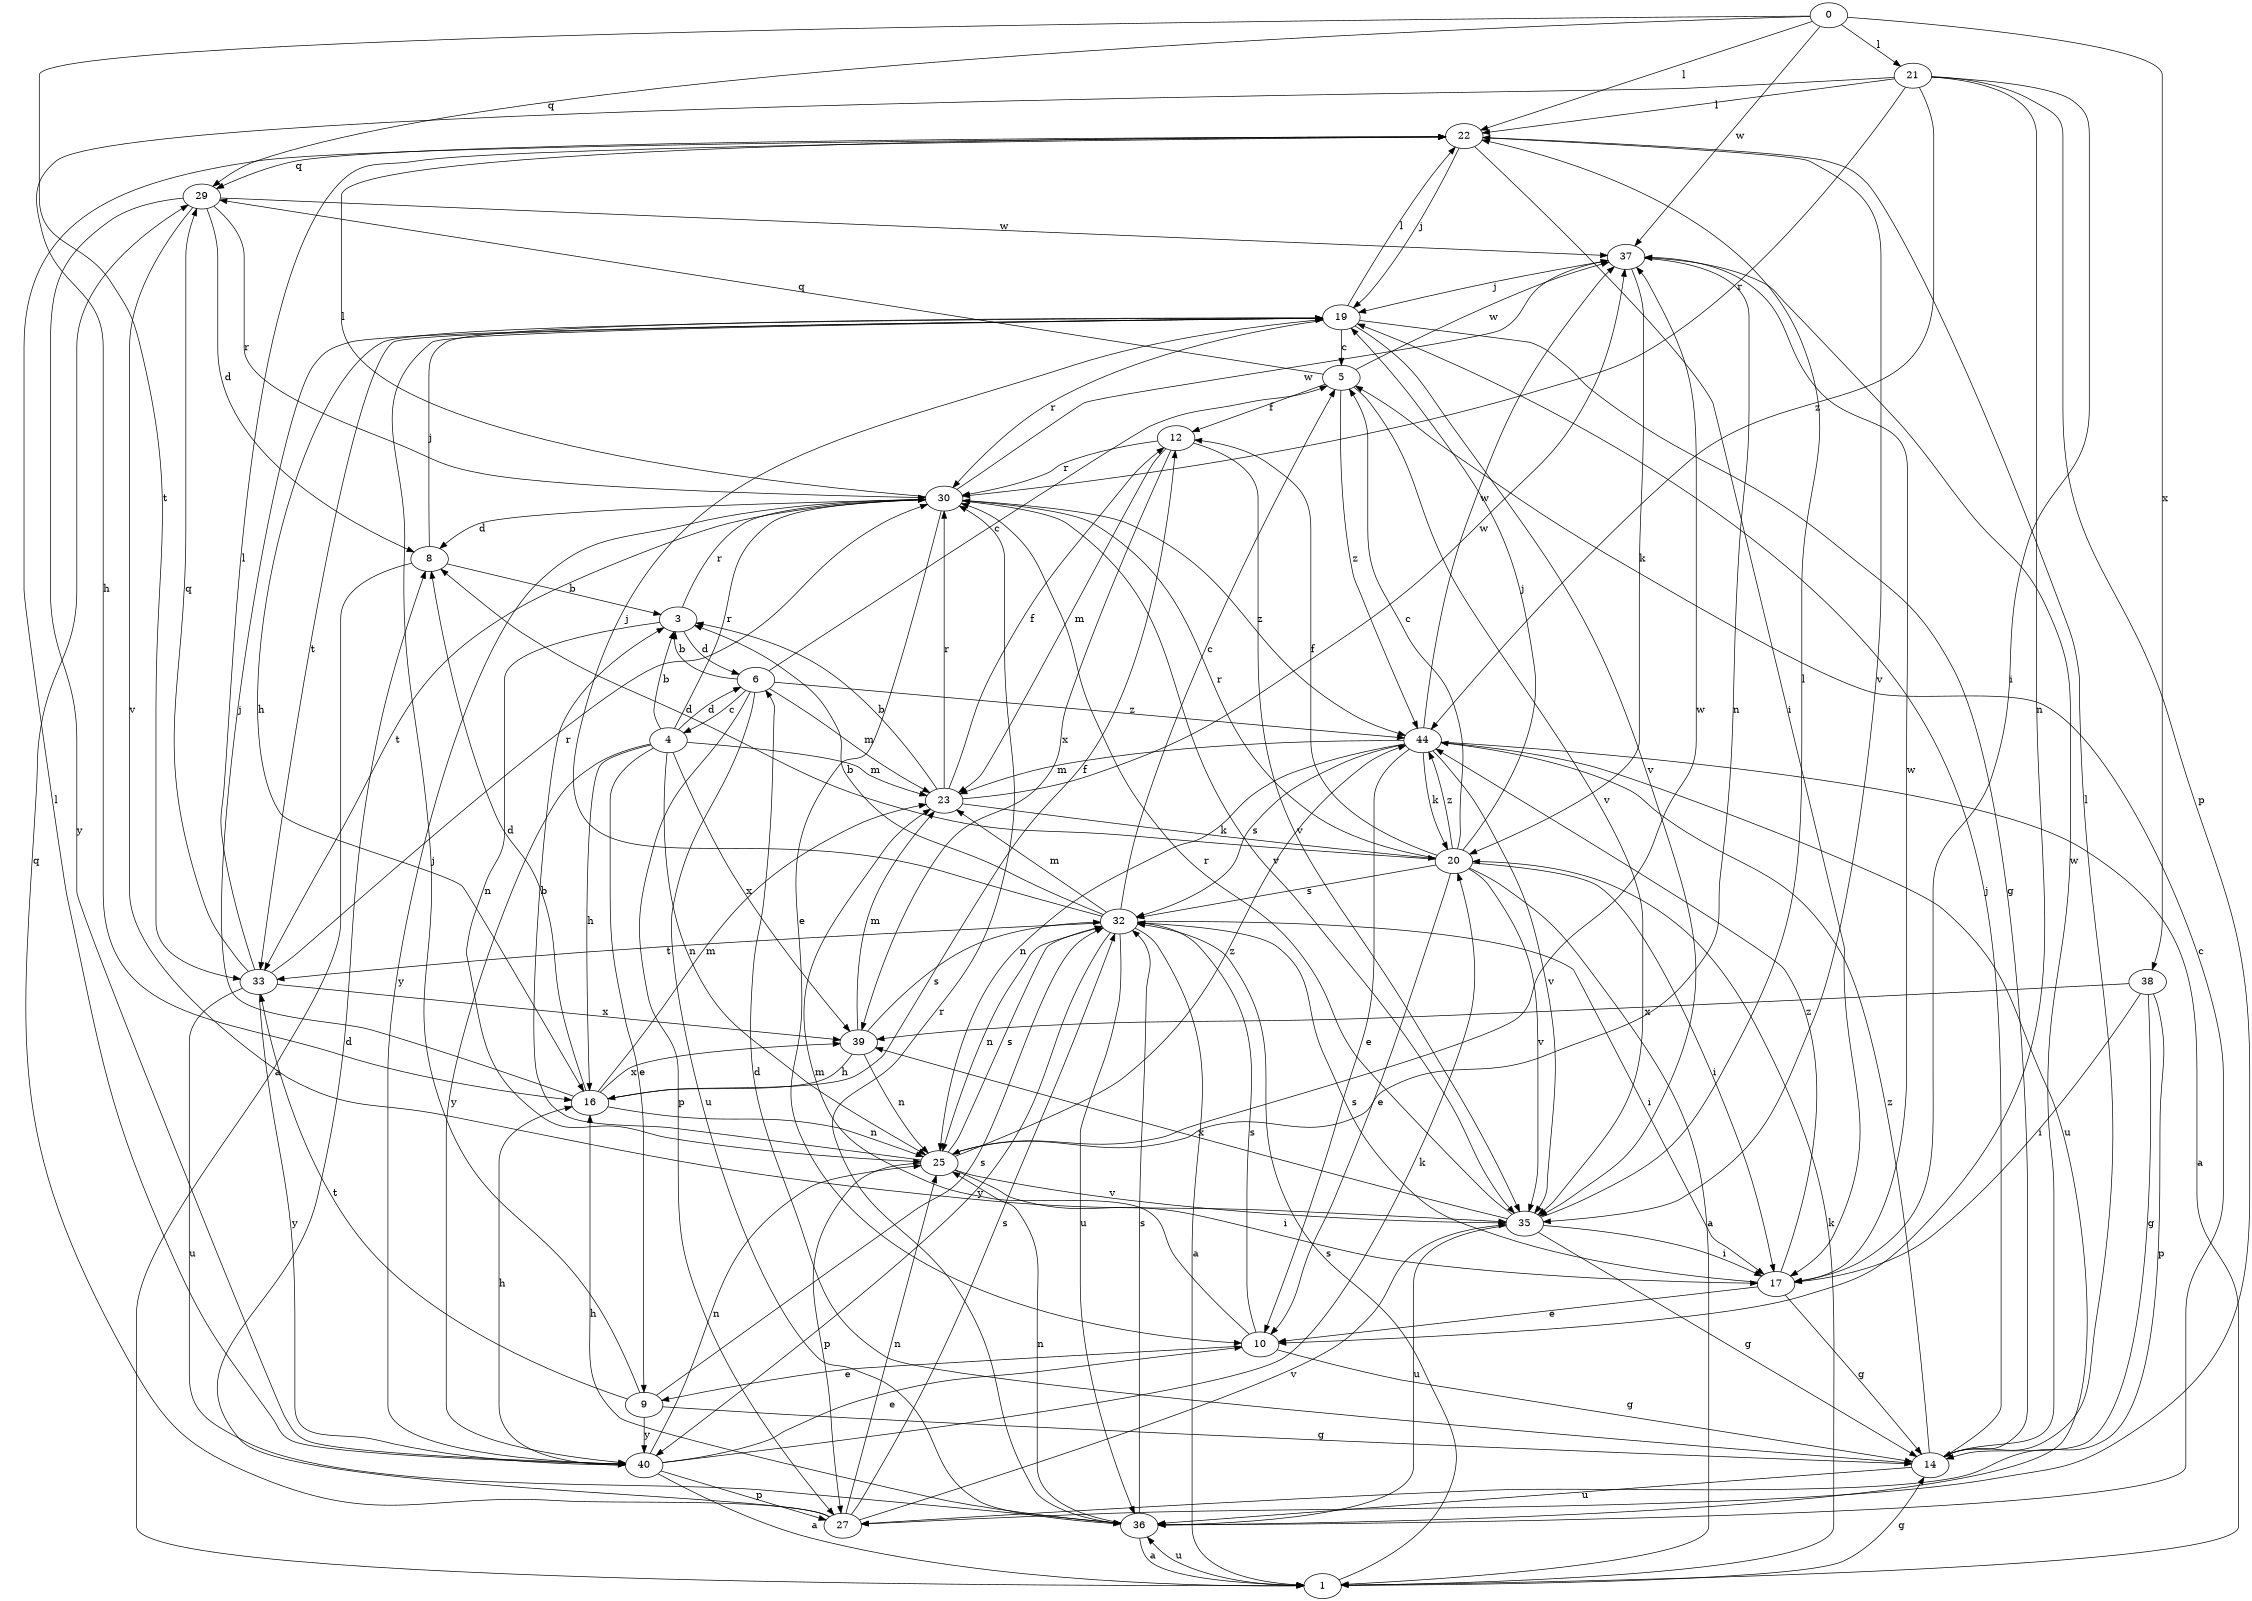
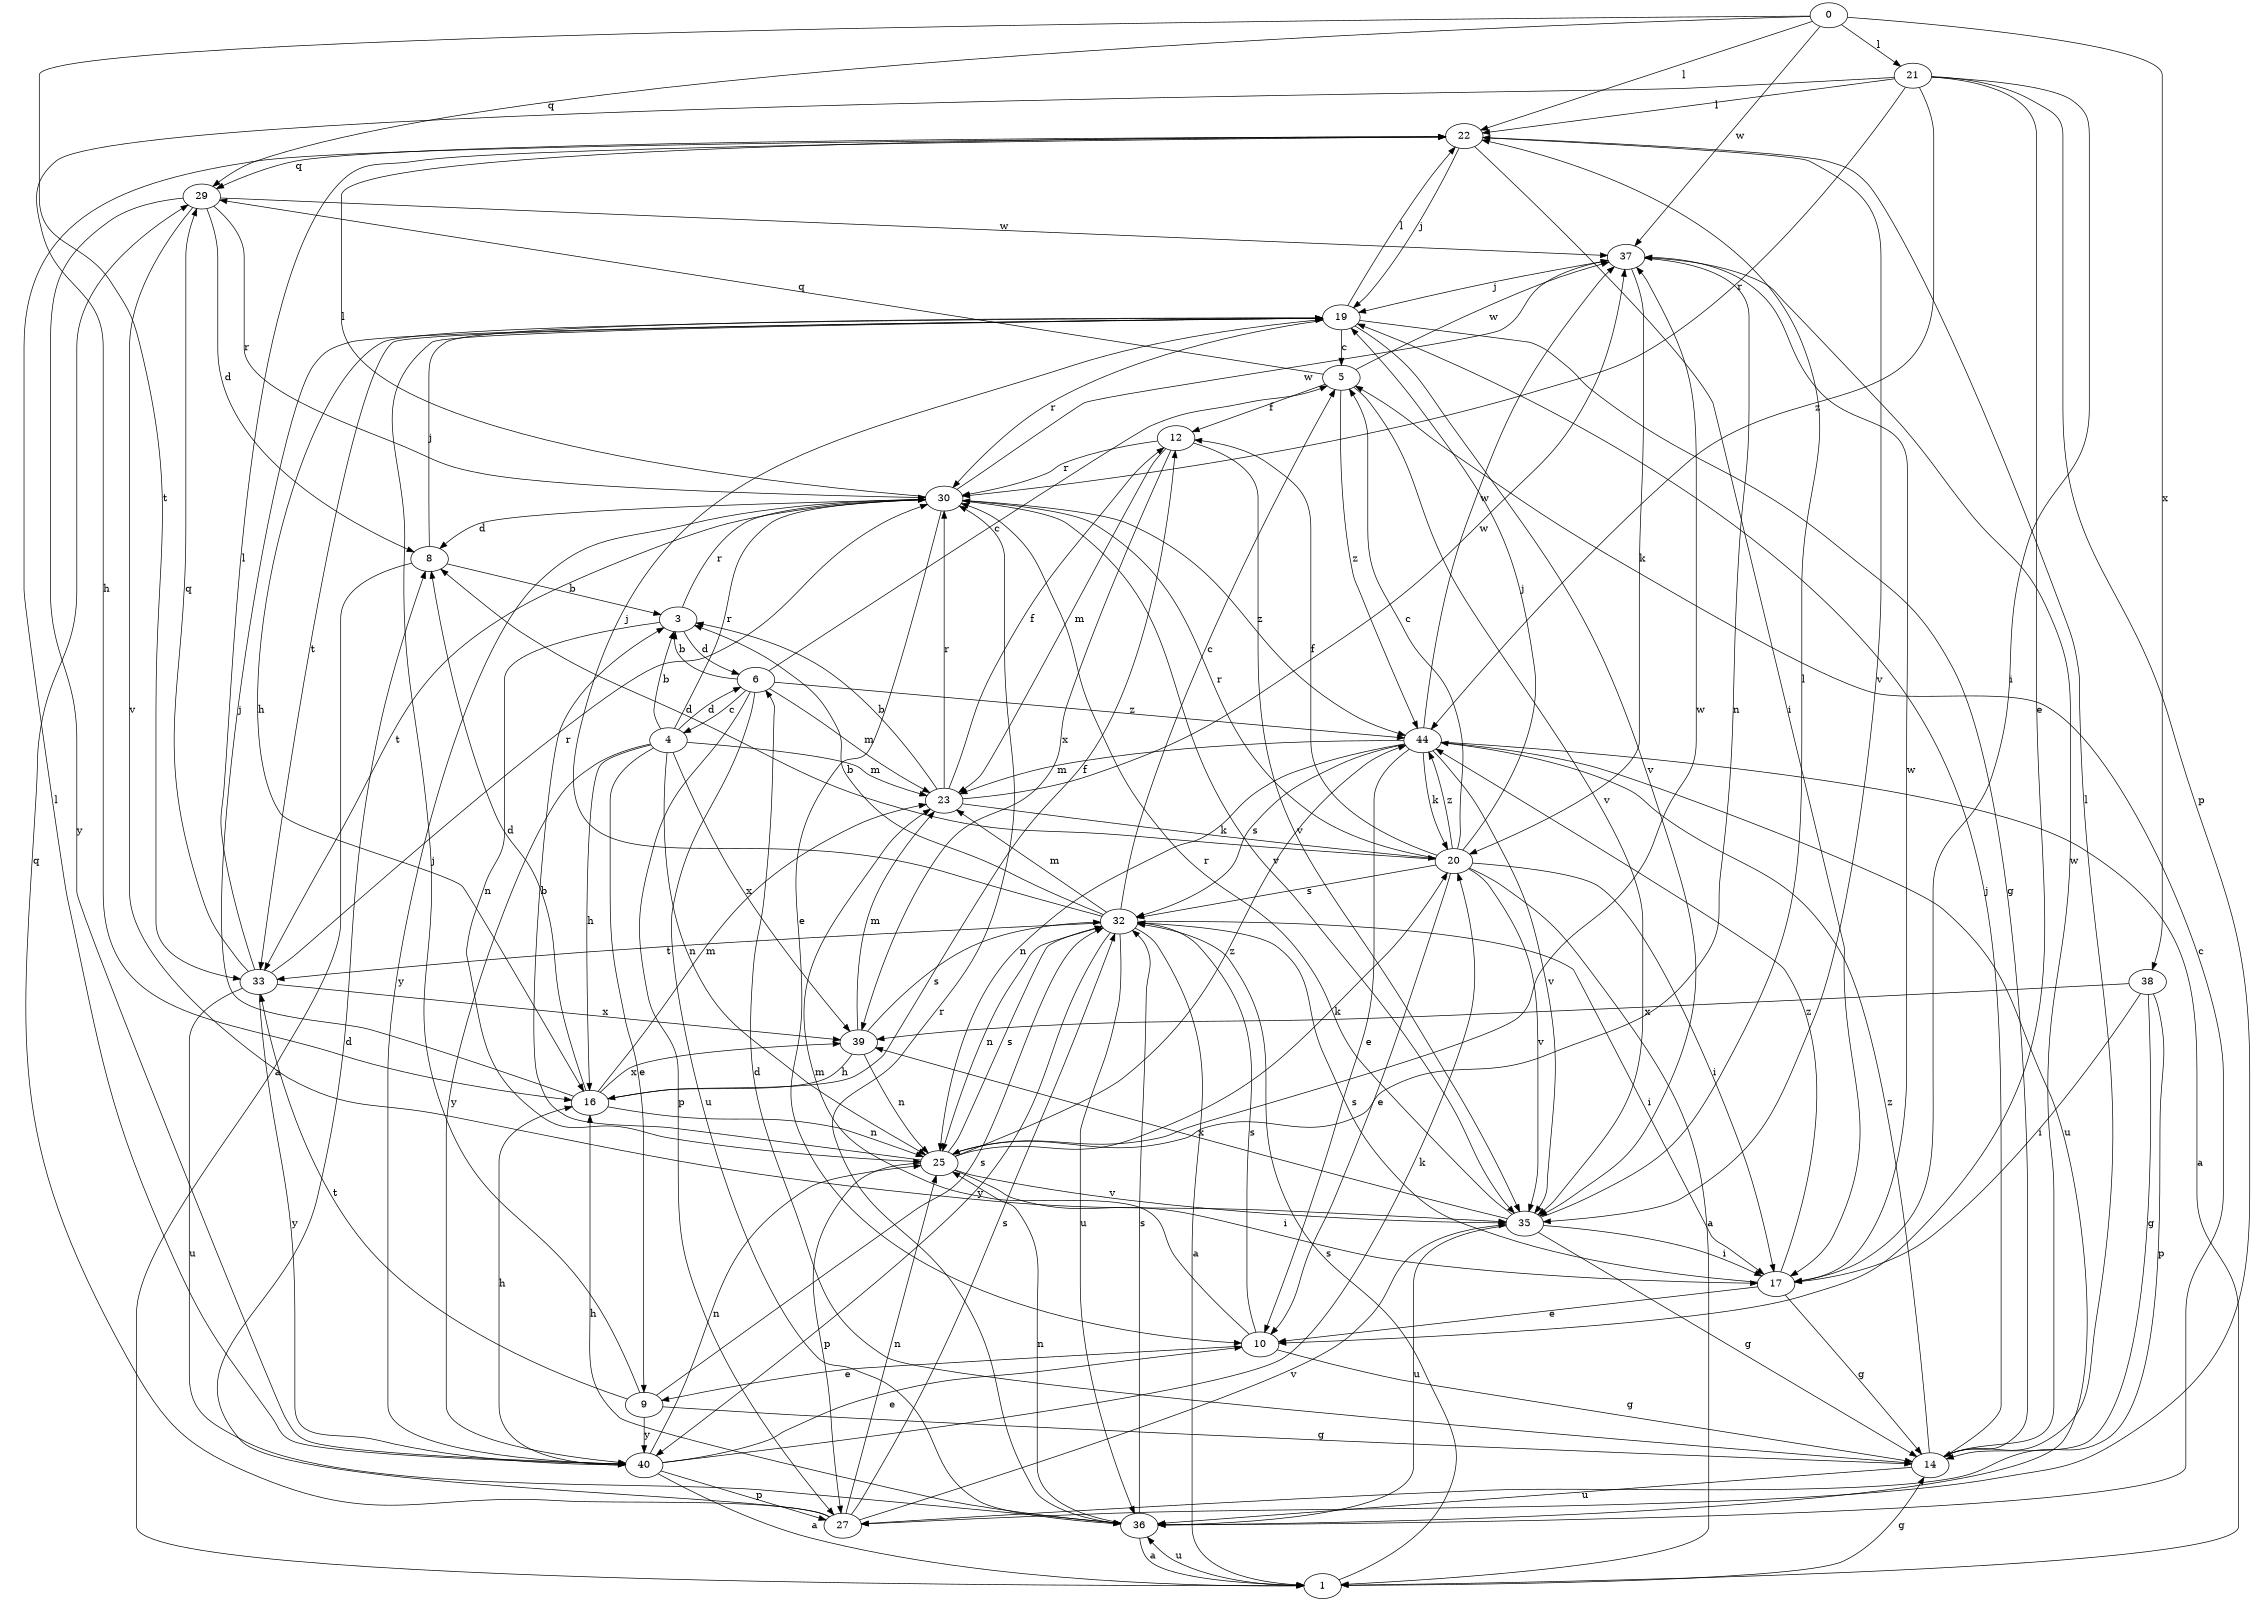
(2040, 710) -> (2040, 710)
(1834, 1384) -> (1238, 1090)
